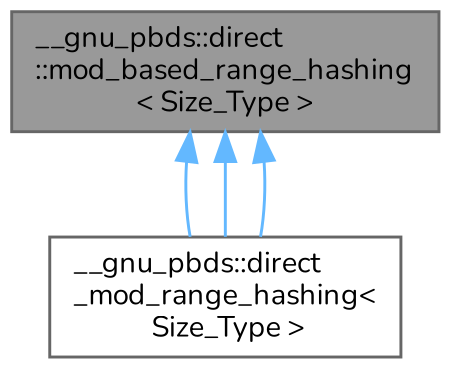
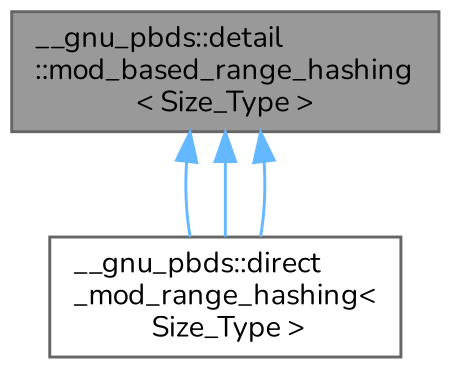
(225, 72) -> (225, 72)
